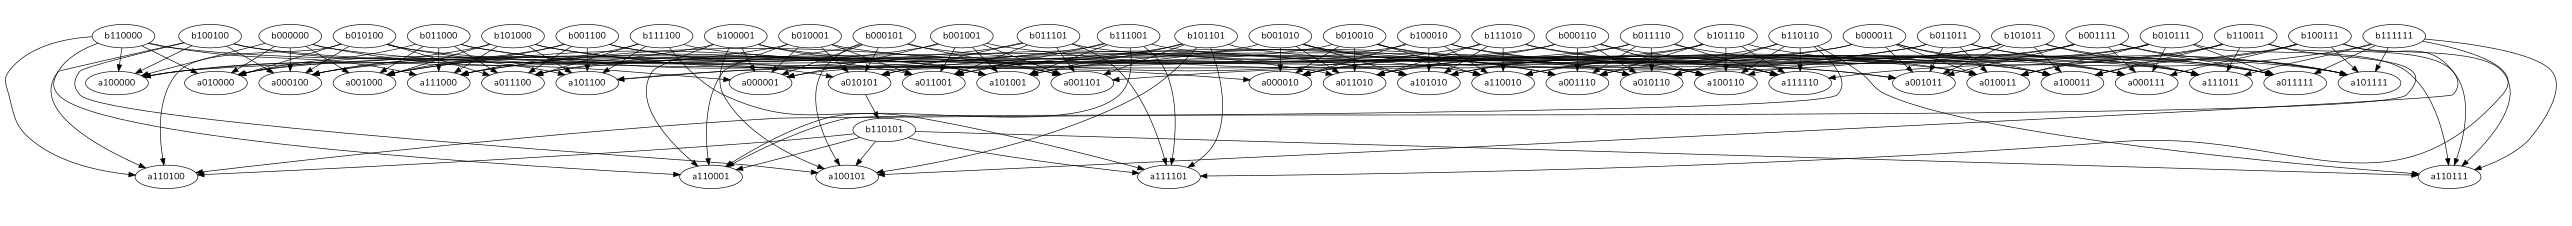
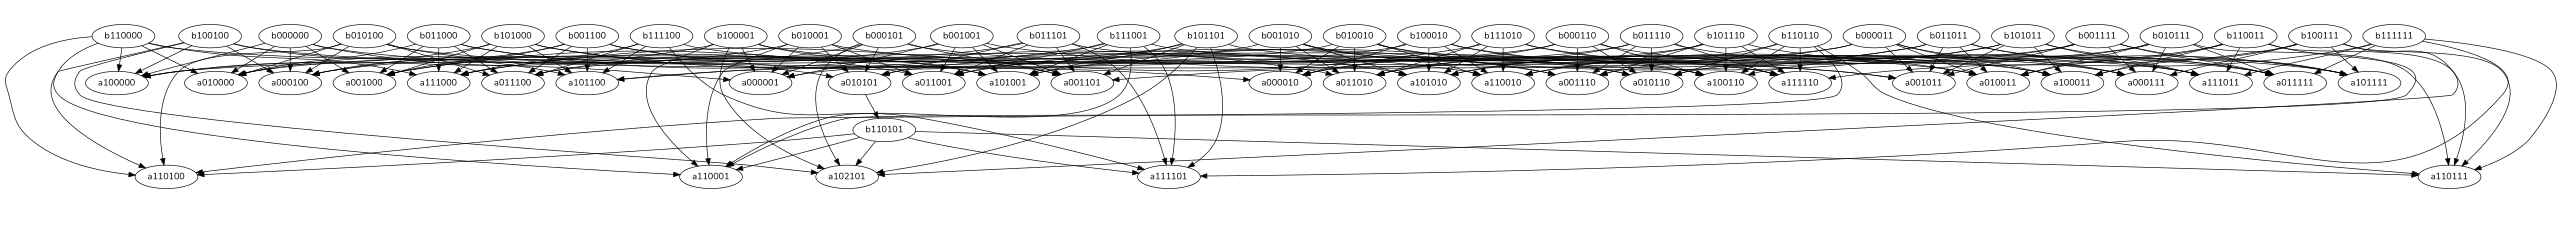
(2383, 57) -> none
(847, 177) -> (847, 177)
